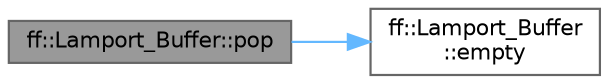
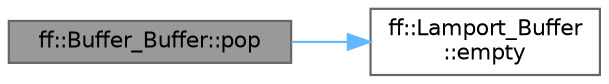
(150, 42) -> (150, 42)
